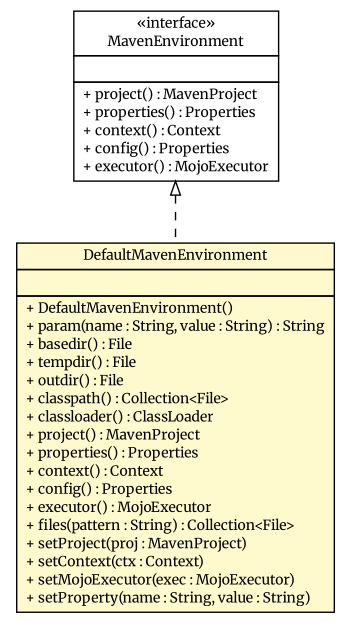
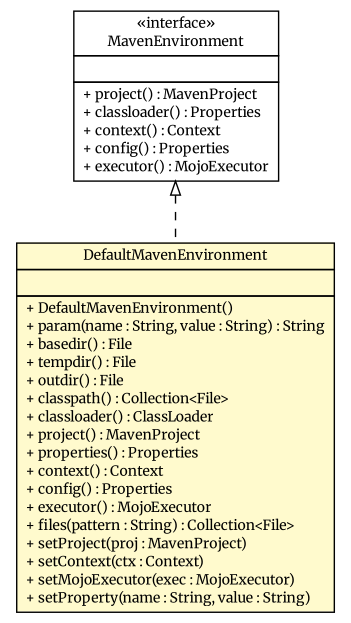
(170, 113) -> (172, 113)
